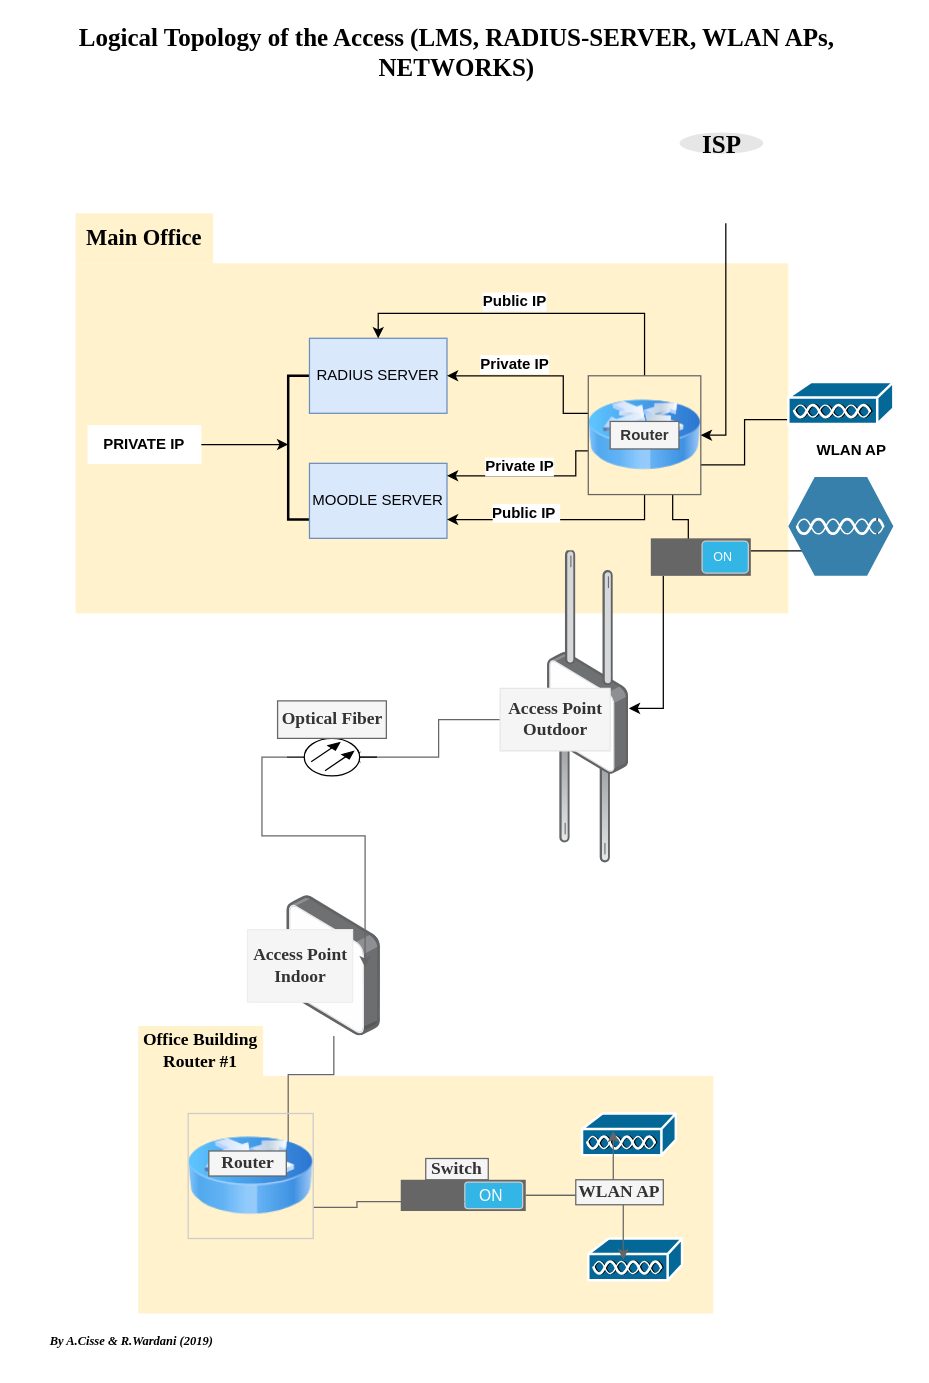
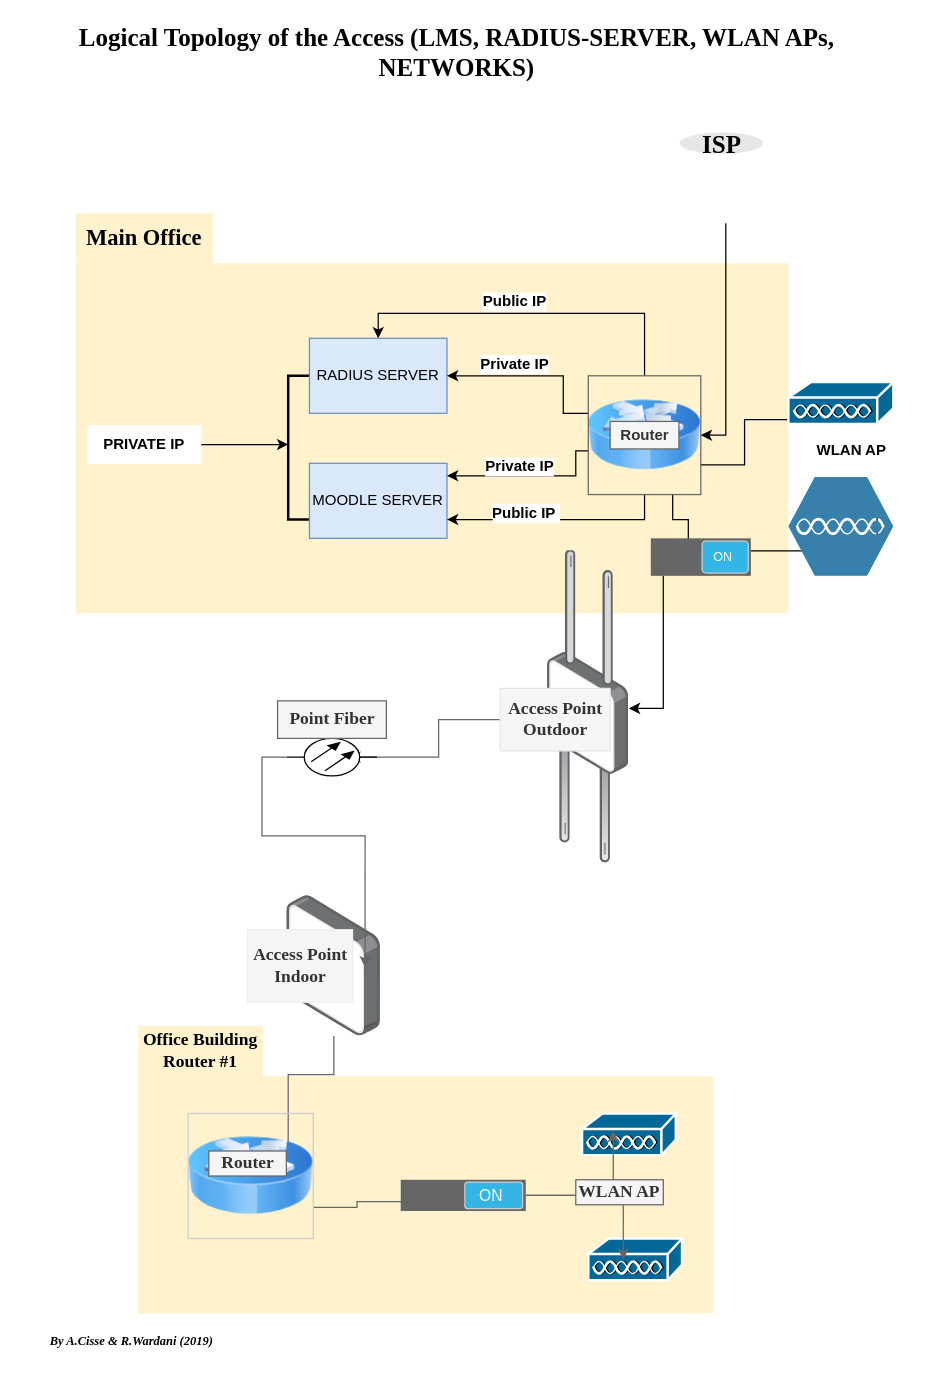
(333, 719) -> (333, 719)
(457, 1169) -> none
